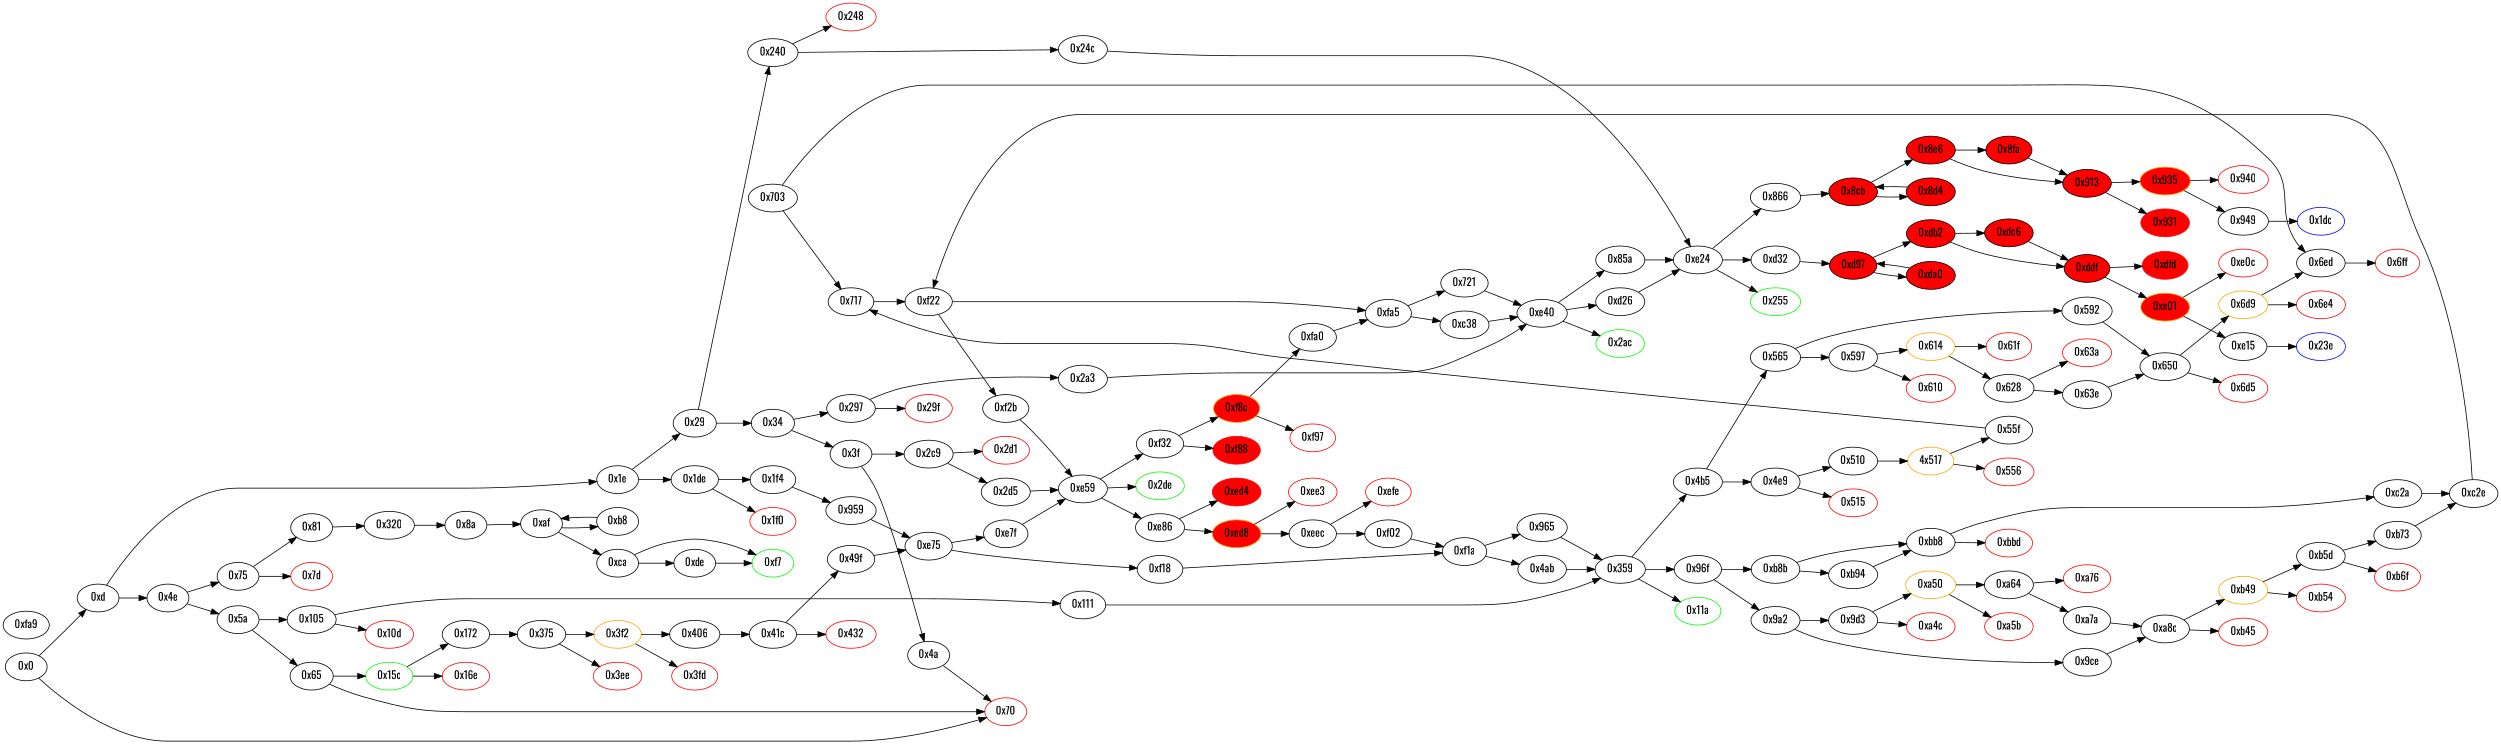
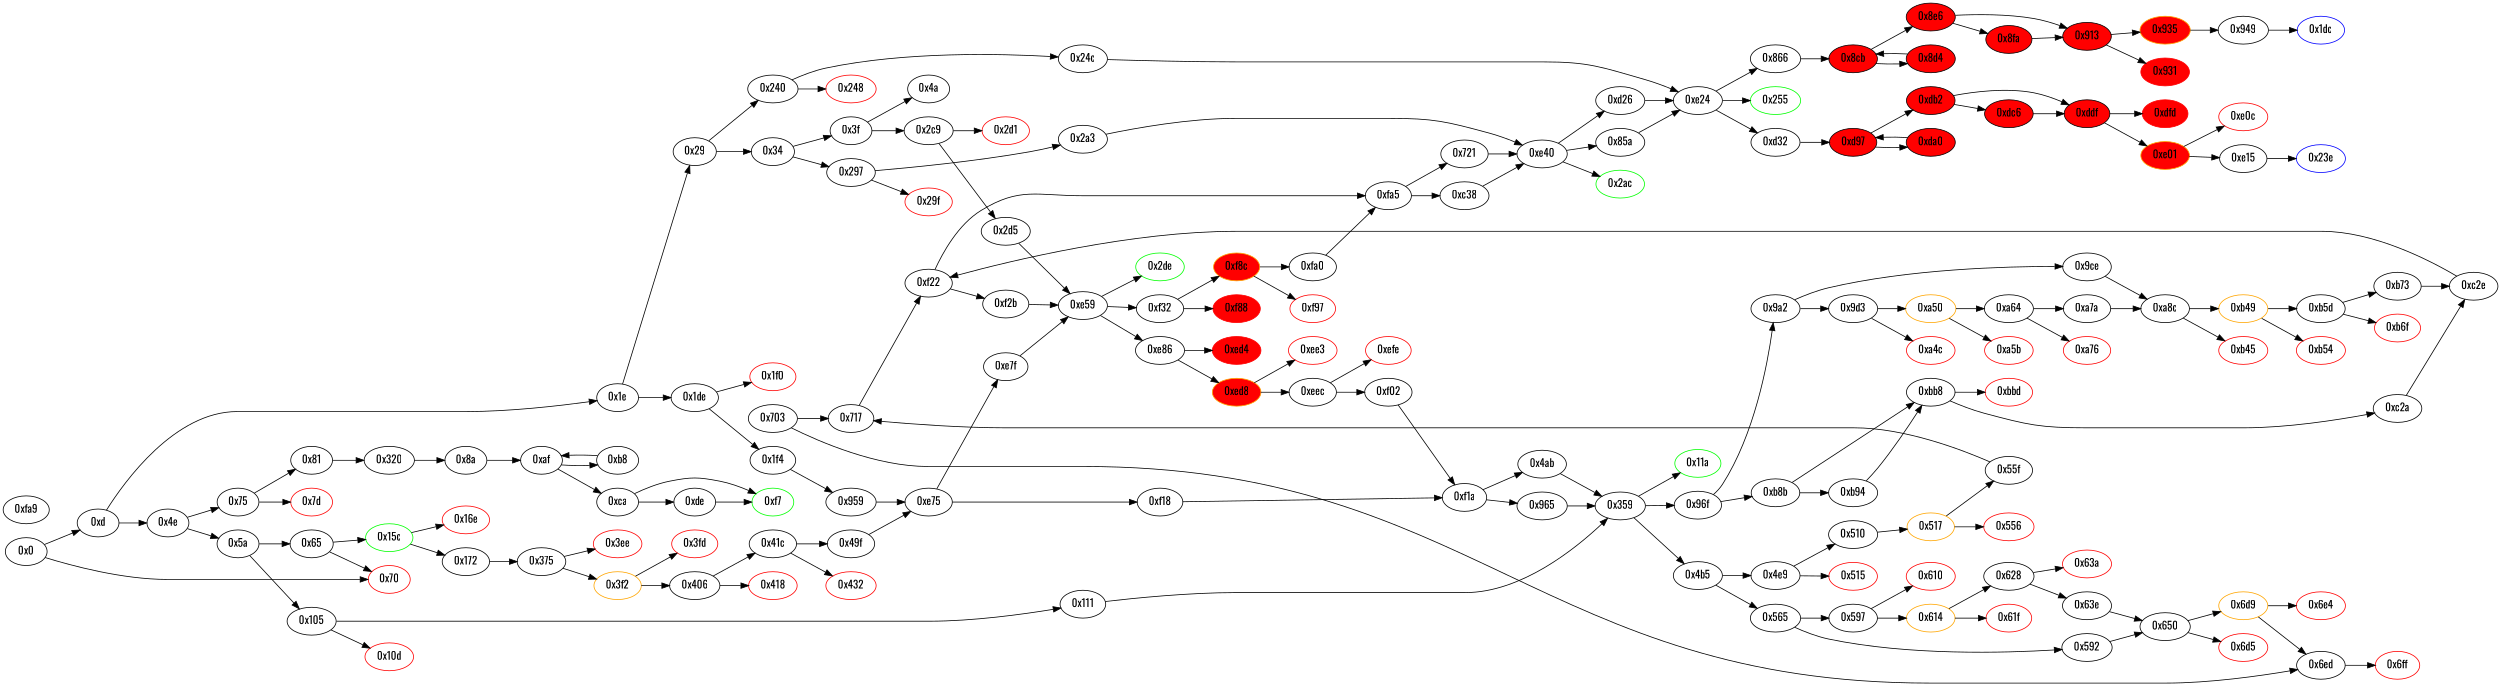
(2243, 179) -> none
(1931, 461) -> (1931, 527)
none -> (773, 586)
(964, 681) -> none
